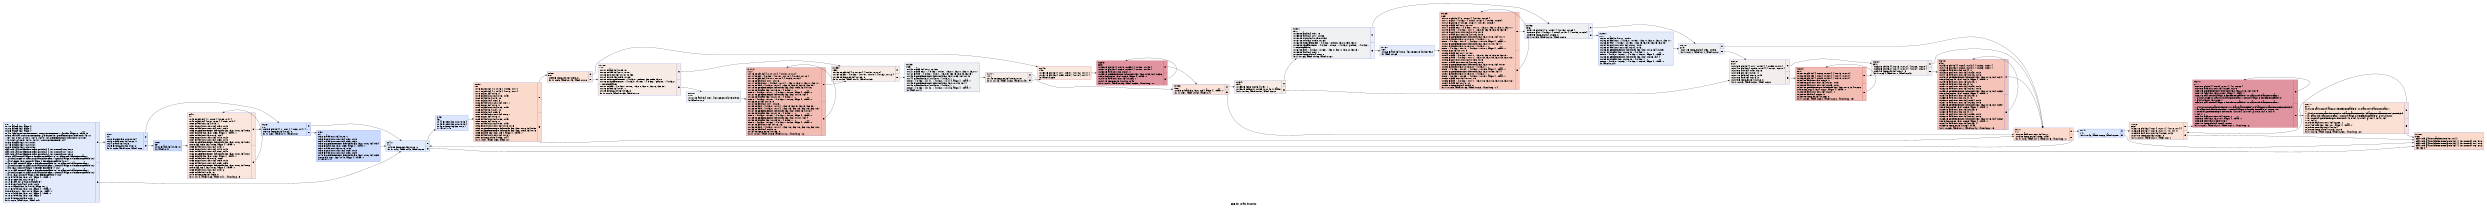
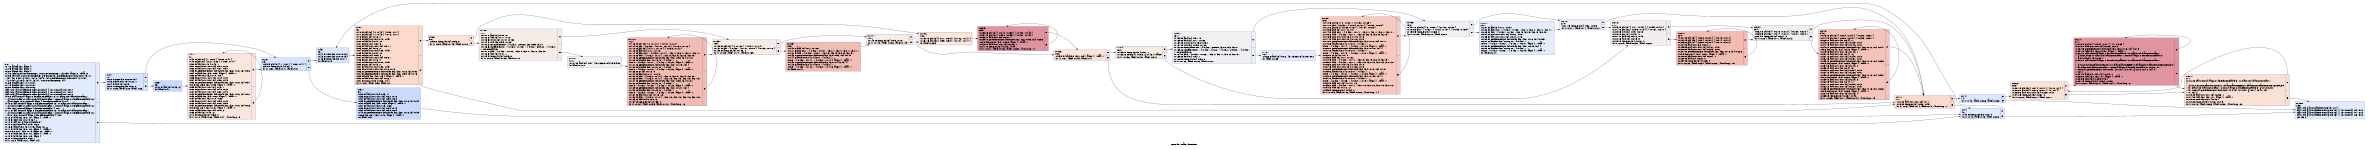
none -> (822, 36)
(942, 77) -> (823, 57)
(357, 124) -> (313, 61)
(2300, 137) -> (2126, 94)
(2449, 141) -> (2330, 110)
